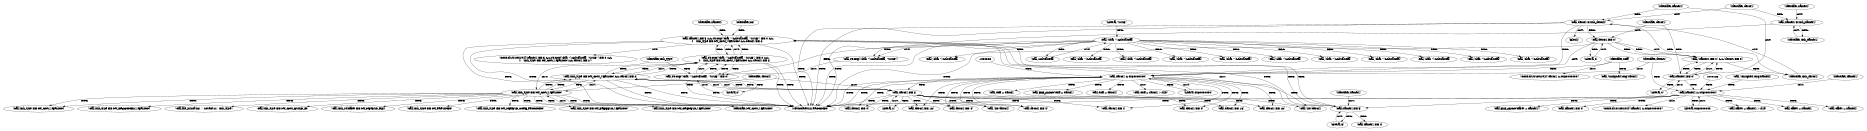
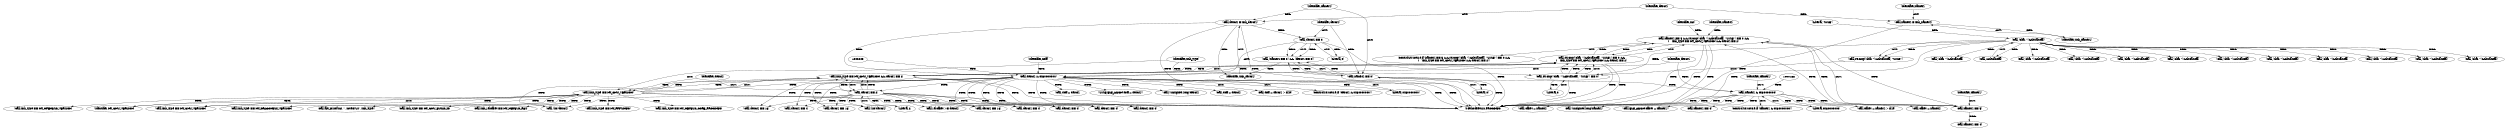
(1574, 40) -> none
(1619, 67) -> (1109, 85)
(1588, 68) -> (1196, 82)
none -> (1481, 82)
(922, 85) -> (945, 85)
(1726, 85) -> (1672, 105)
(1053, 93) -> (1121, 93)
(599, 109) -> none
none -> (942, 109)
(1337, 125) -> none
